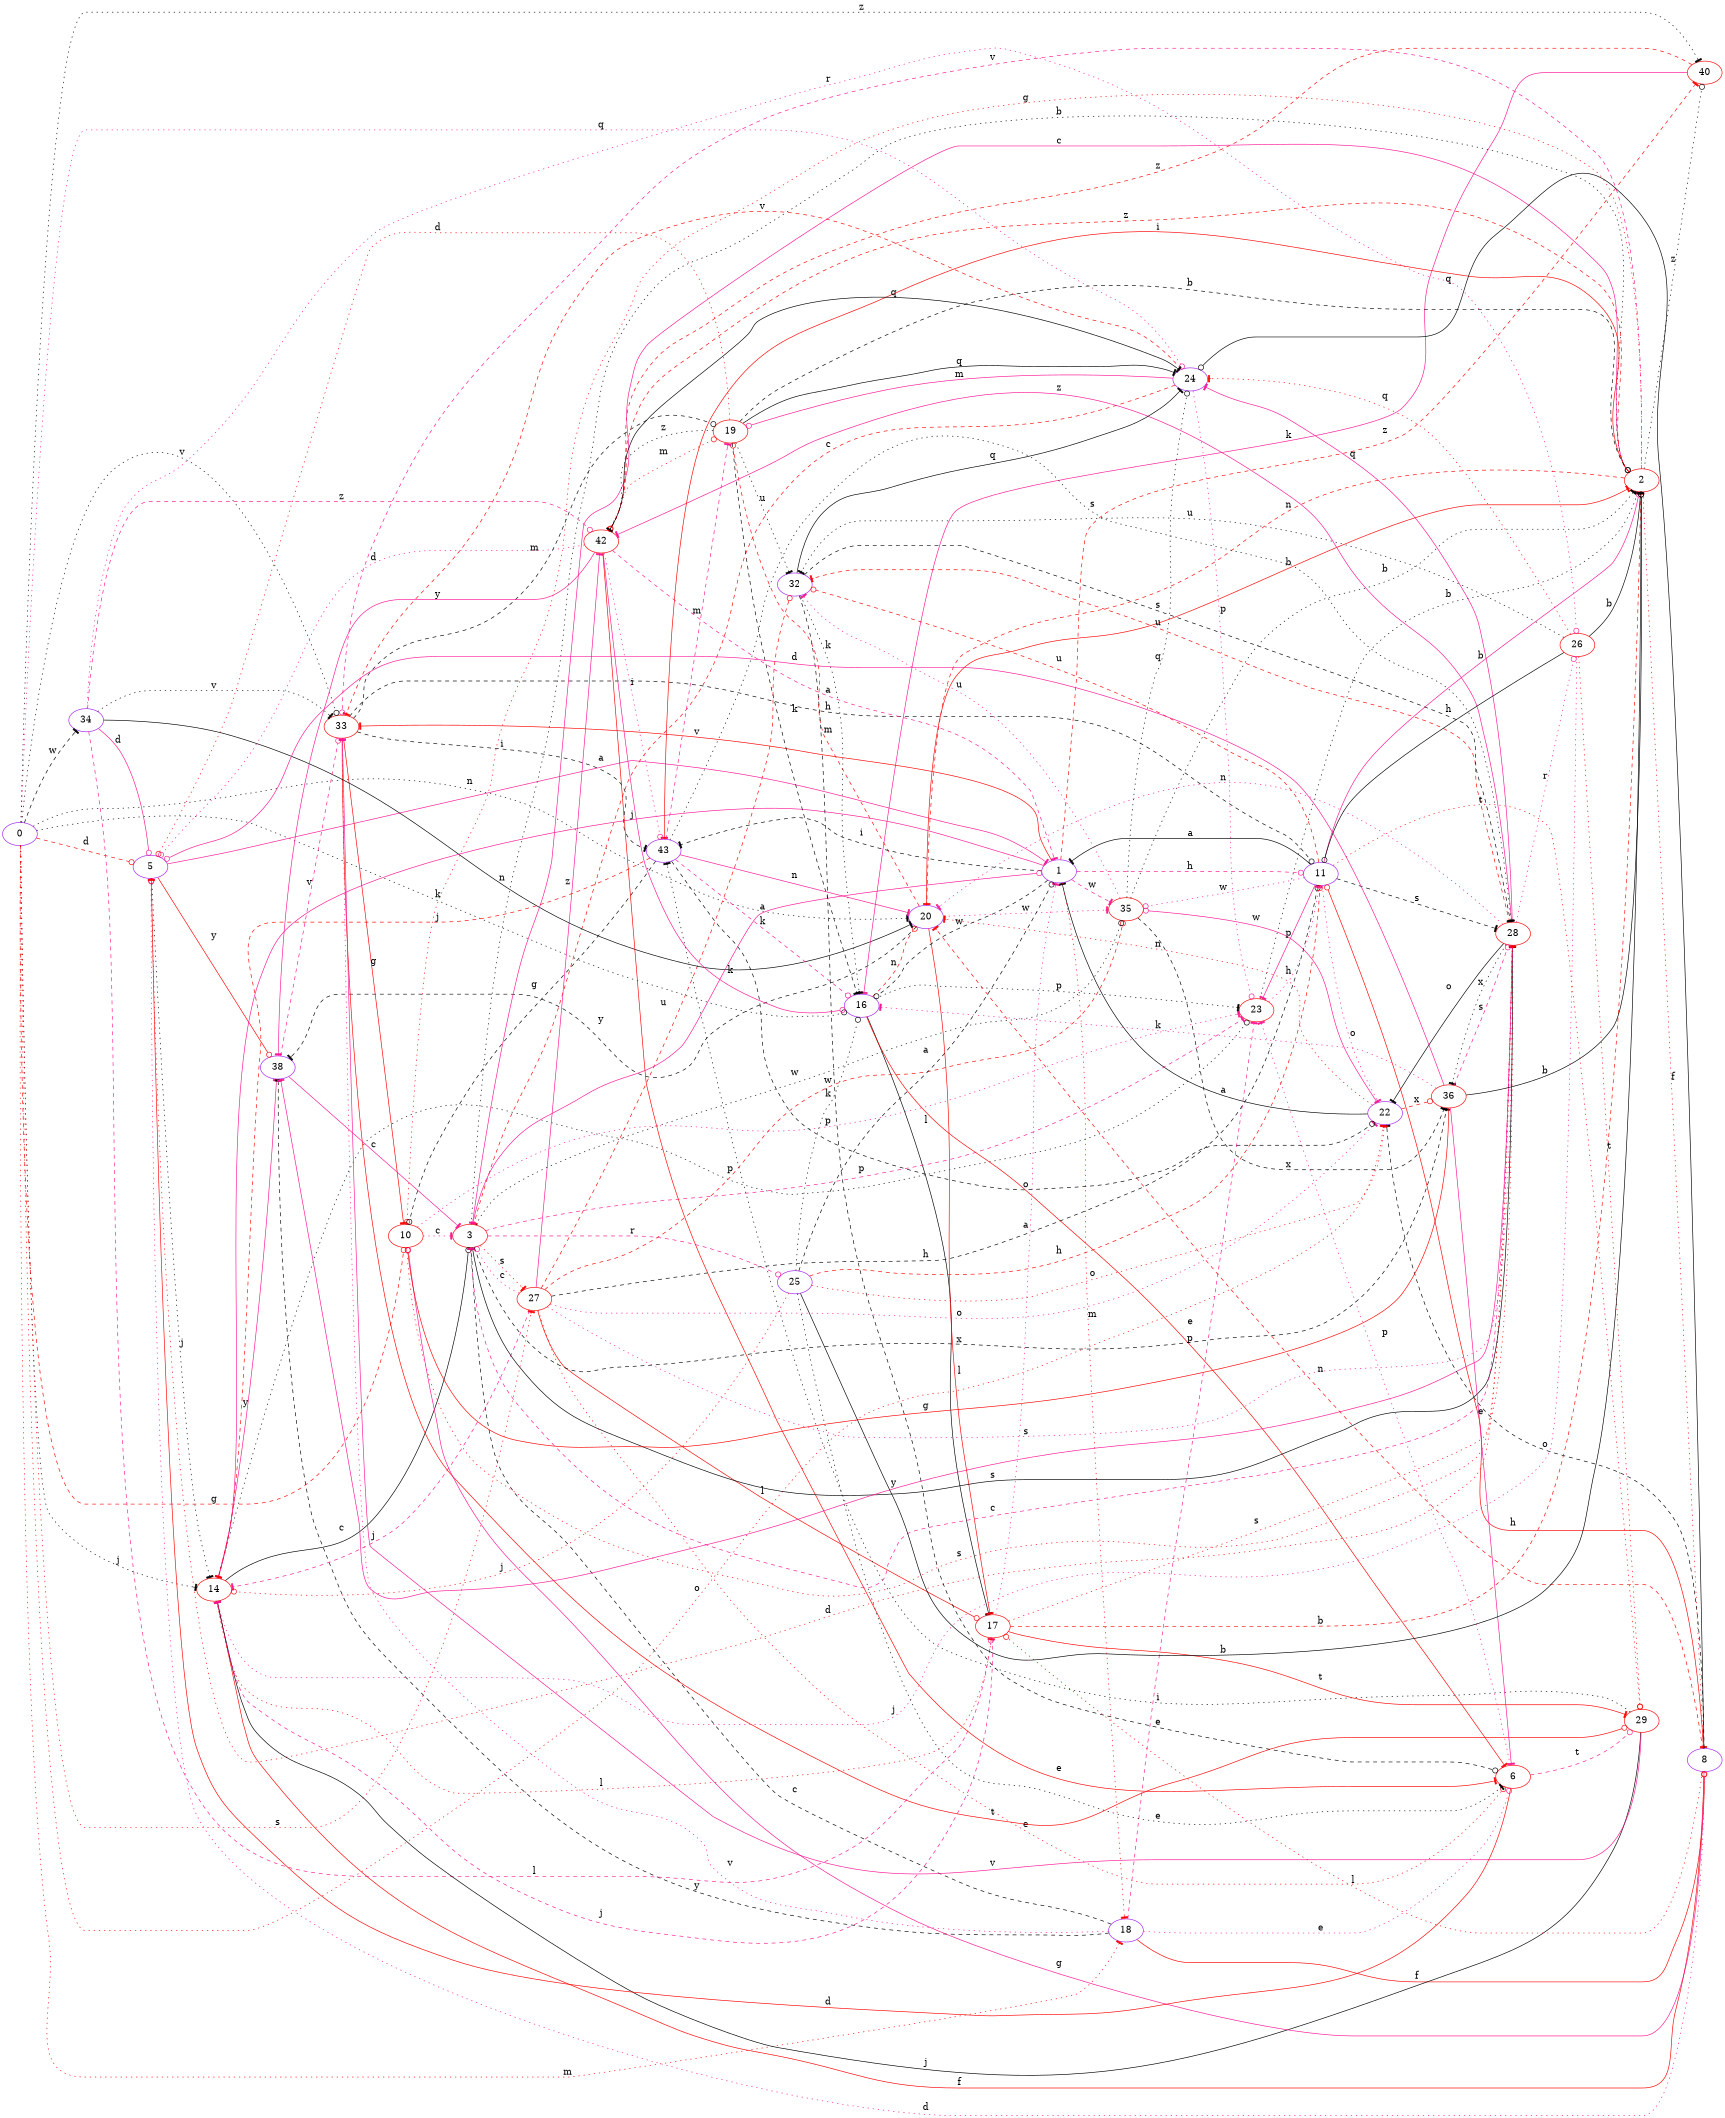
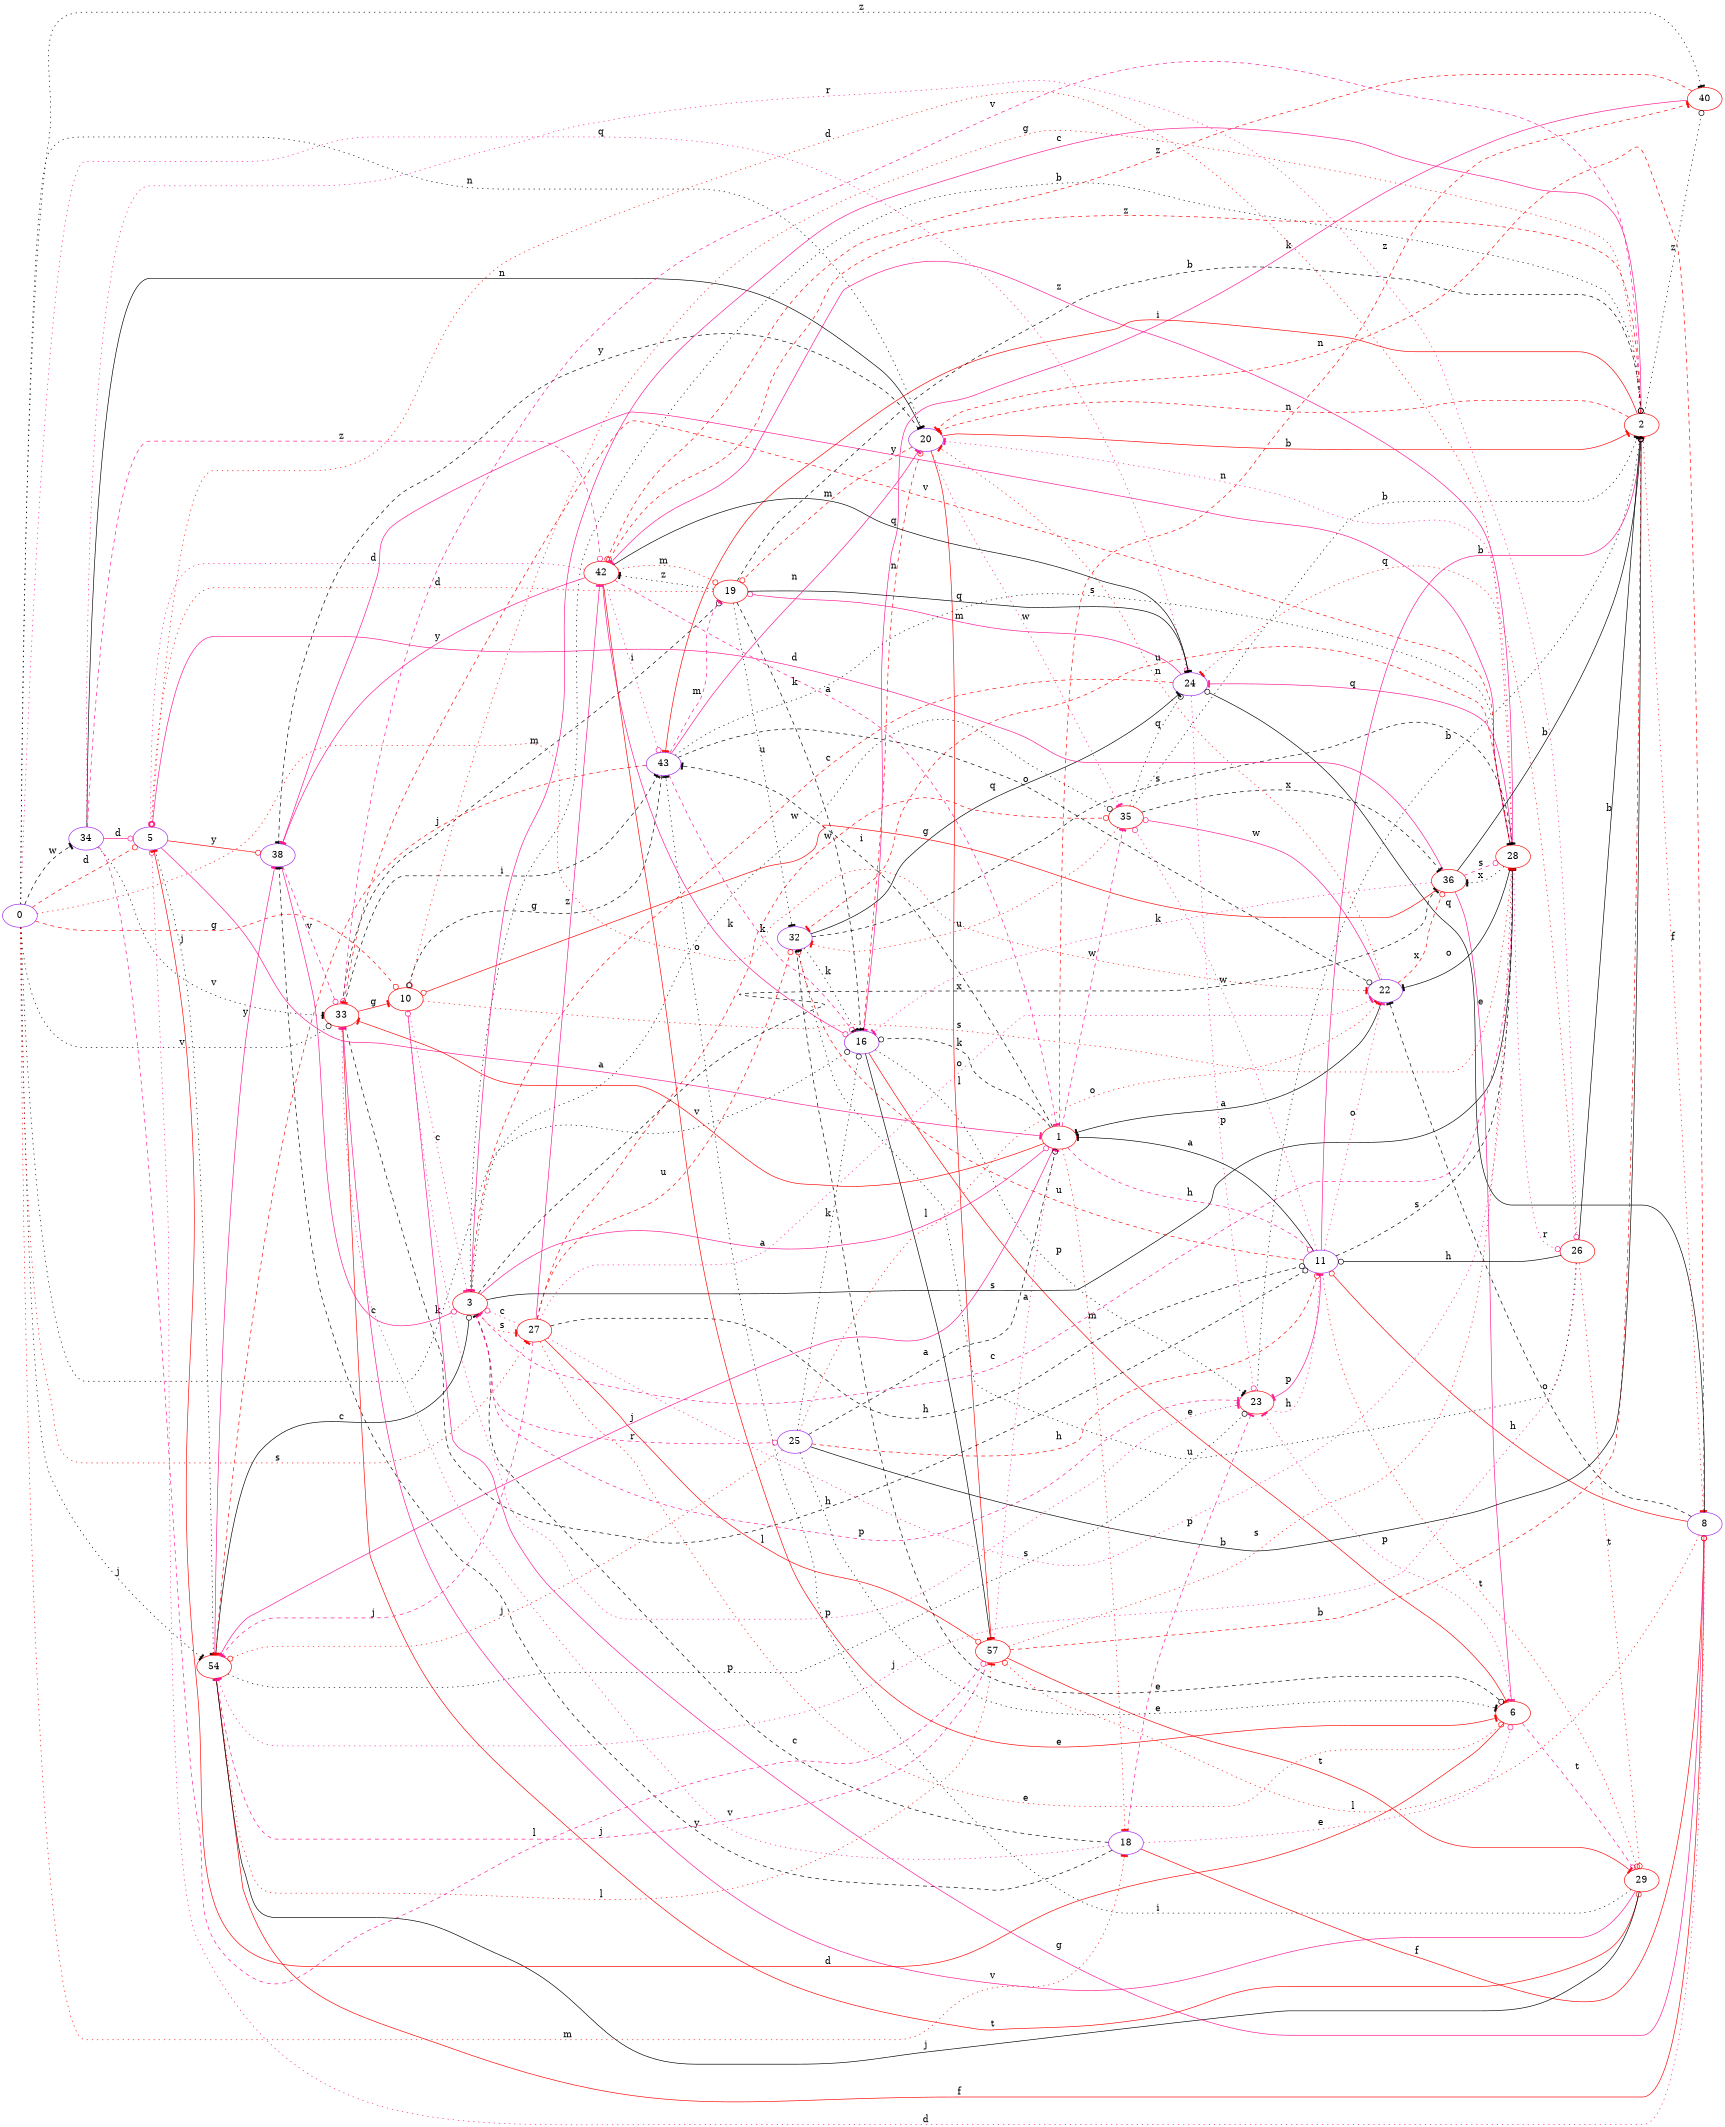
(673, 228) -> (829, 470)
(1001, 723) -> (980, 923)
(1059, 871) -> (1059, 1138)
(959, 922) -> (959, 1043)
(373, 1151) -> (324, 1136)
(214, 1590) -> (214, 1667)
(993, 1626) -> (993, 1651)
